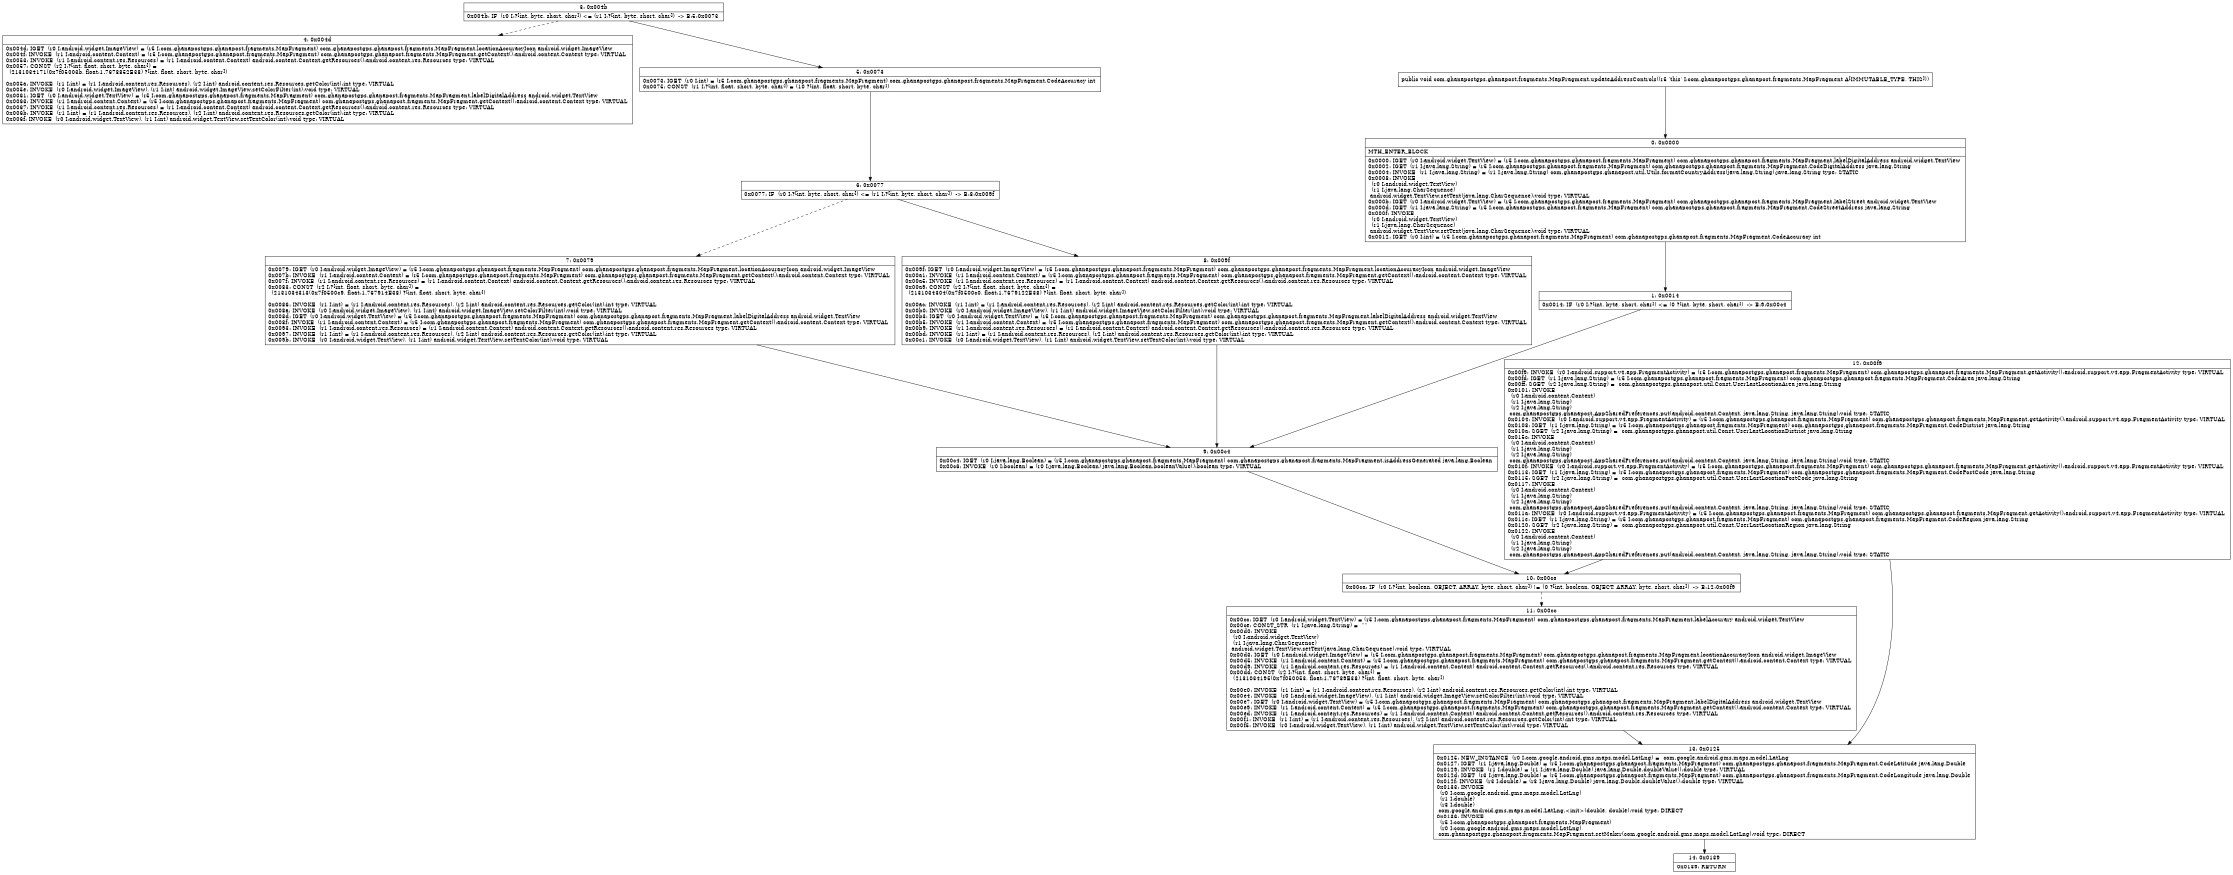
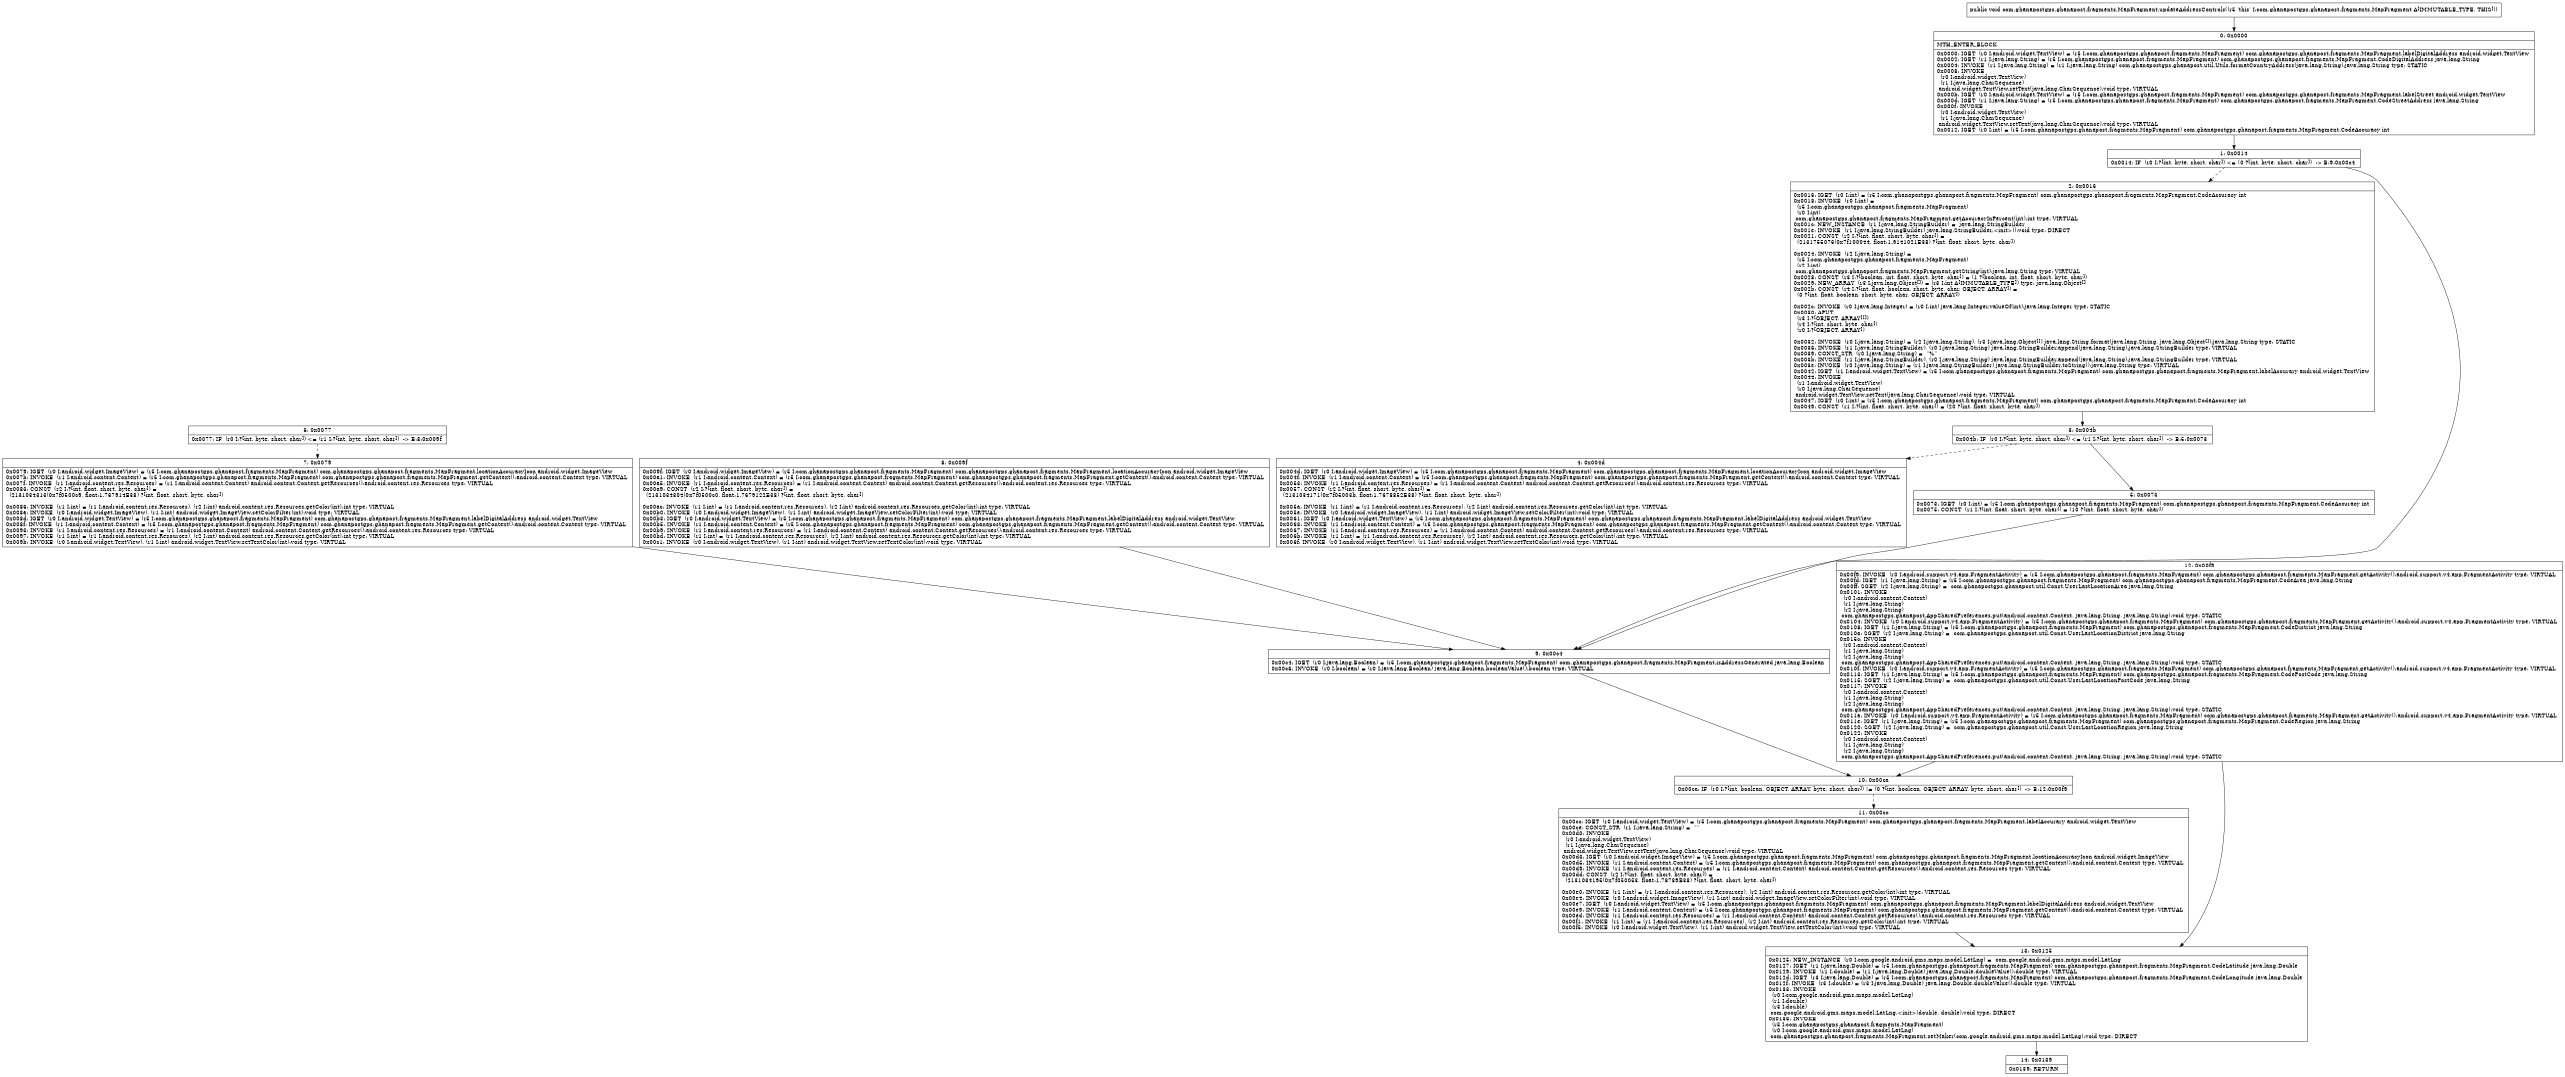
(870, 134) -> (1852, 557)
(986, 227) -> none
none -> (2082, 297)
